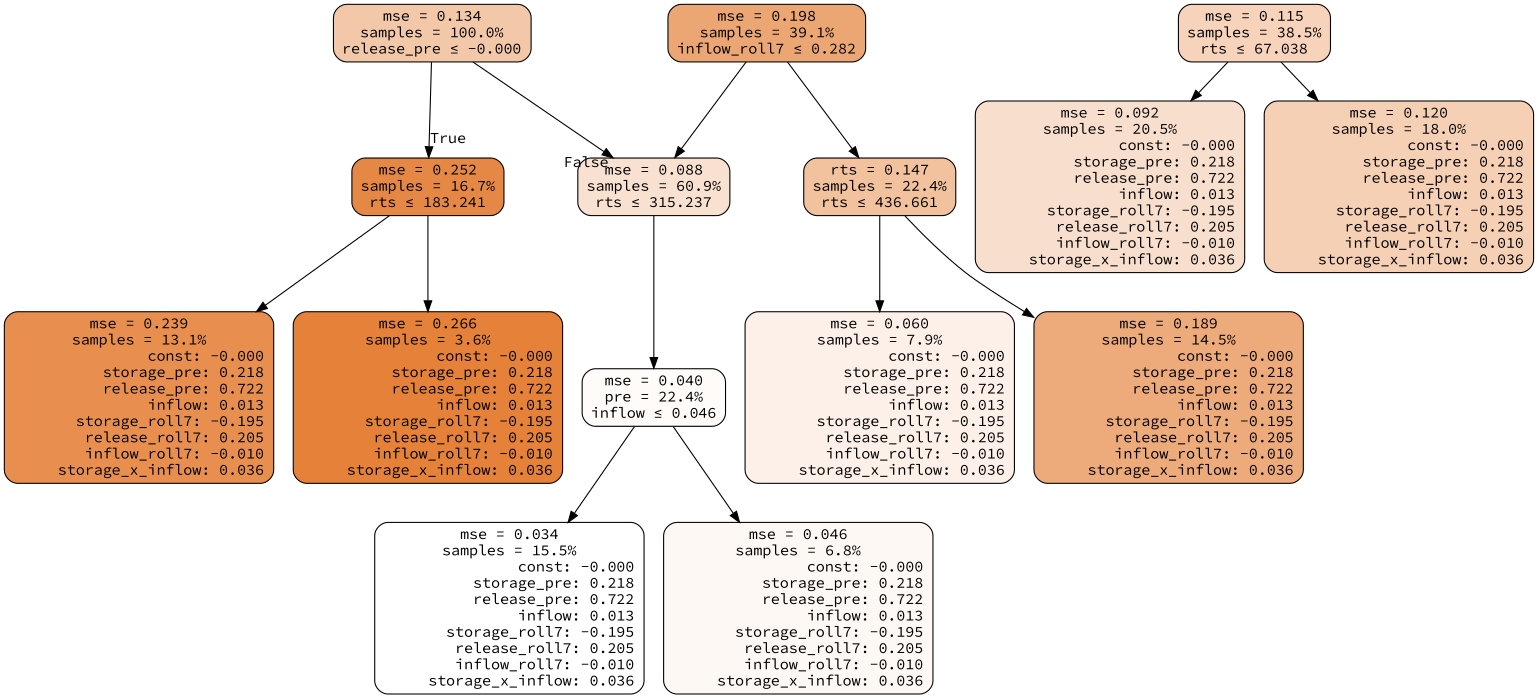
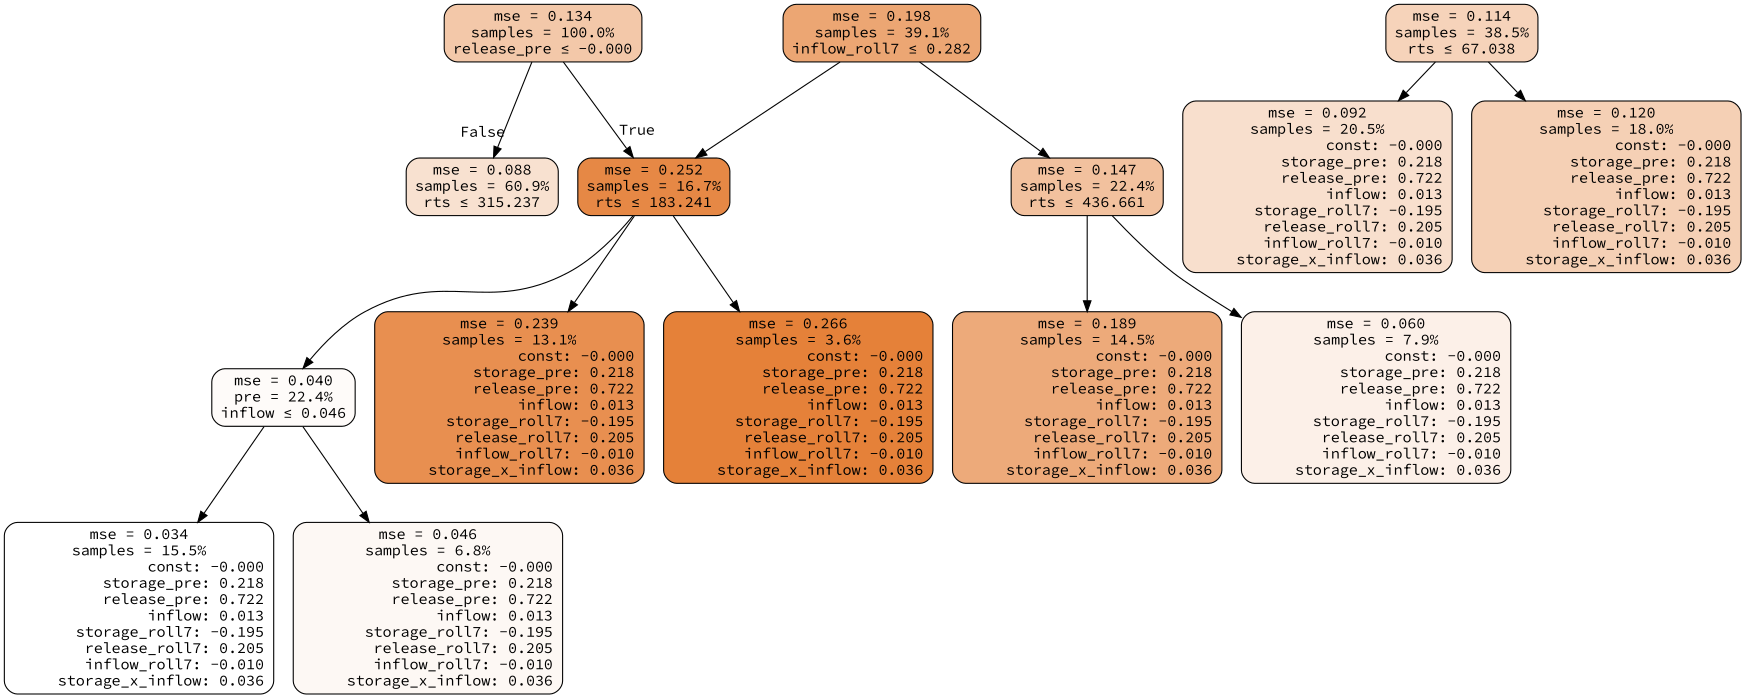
(1254, 33) -> (1462, 33)
(714, 105) -> (773, 107)
(880, 187) -> (1087, 187)
(654, 287) -> (473, 292)
